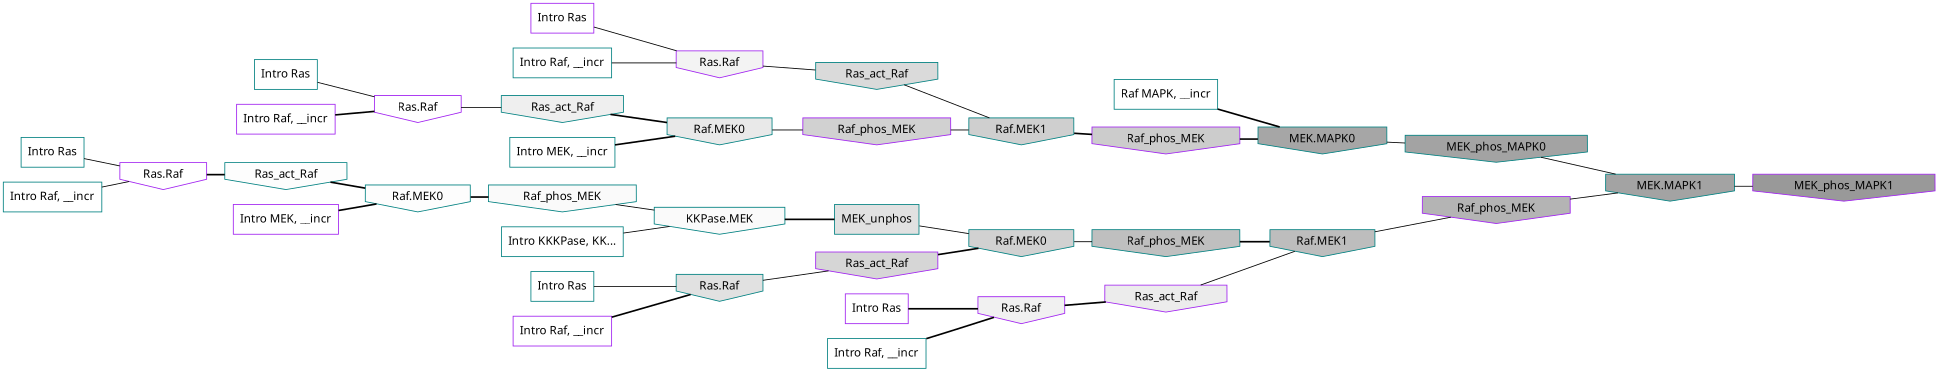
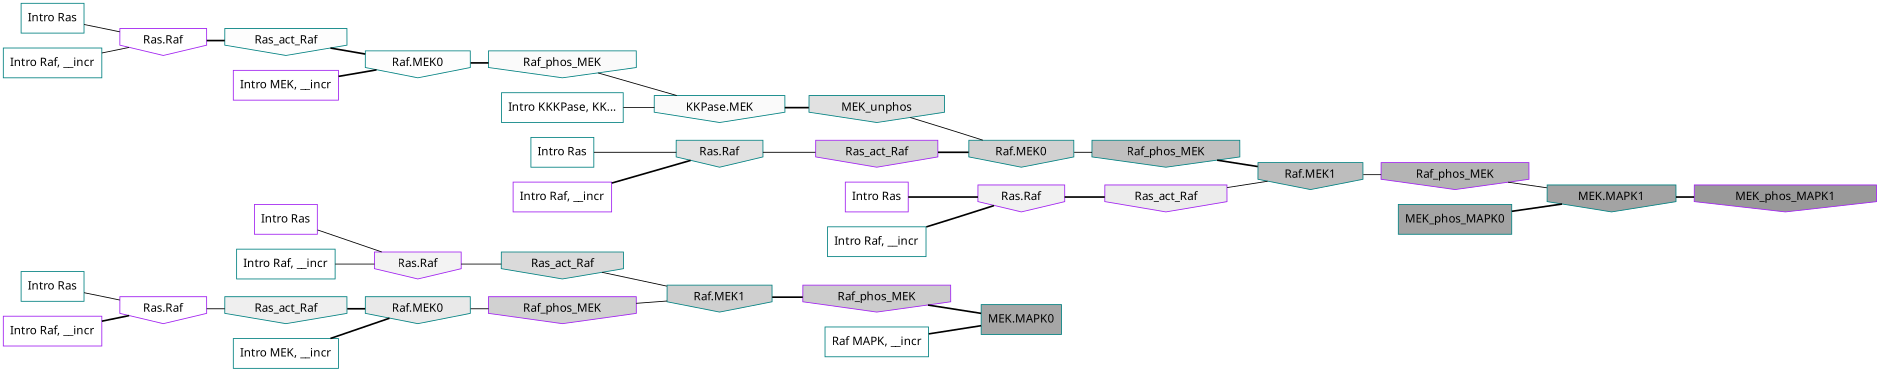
(1322, 139) -> (1021, 320)
(1396, 143) -> none
(1496, 147) -> (1455, 219)
(1578, 166) -> (1537, 208)
(1744, 186) -> (1685, 197)
(877, 219) -> (877, 108)
